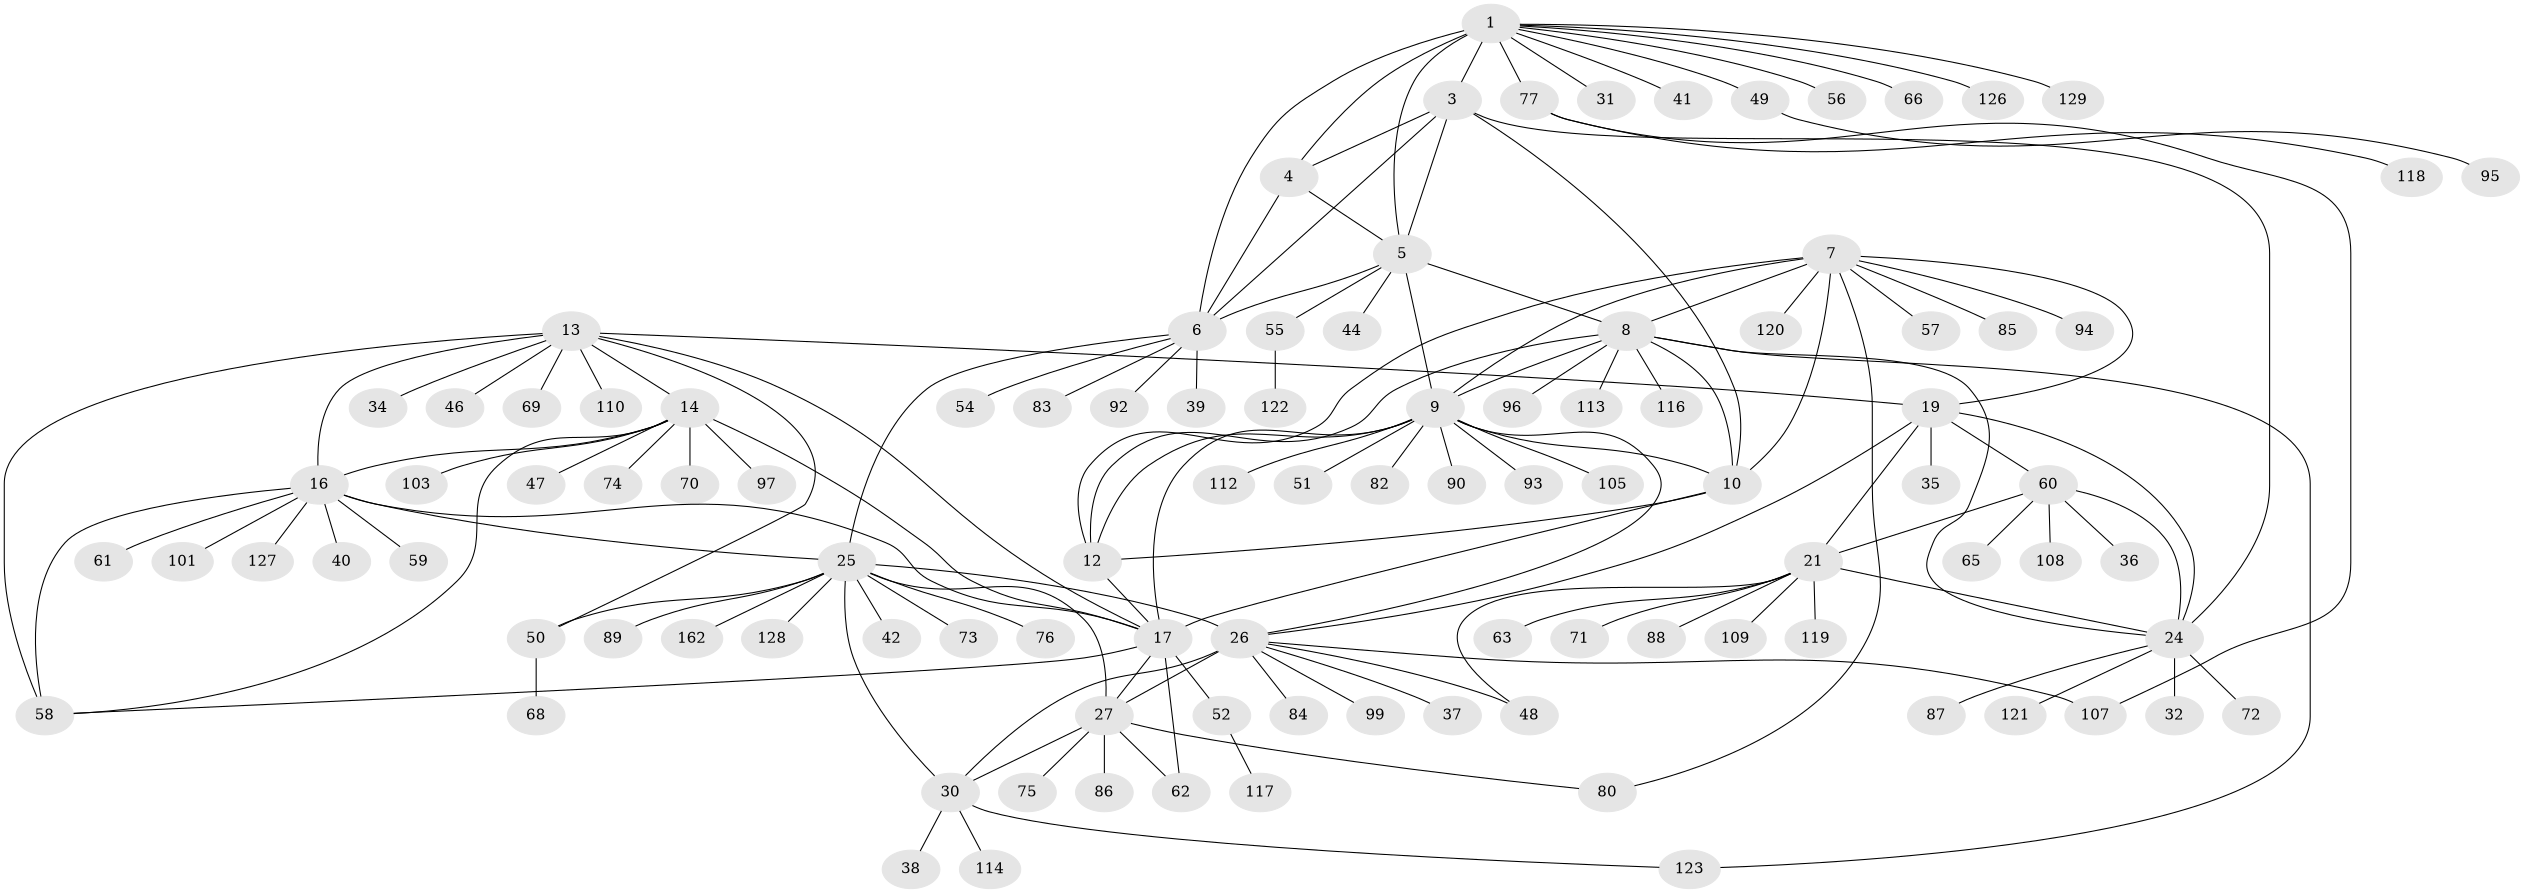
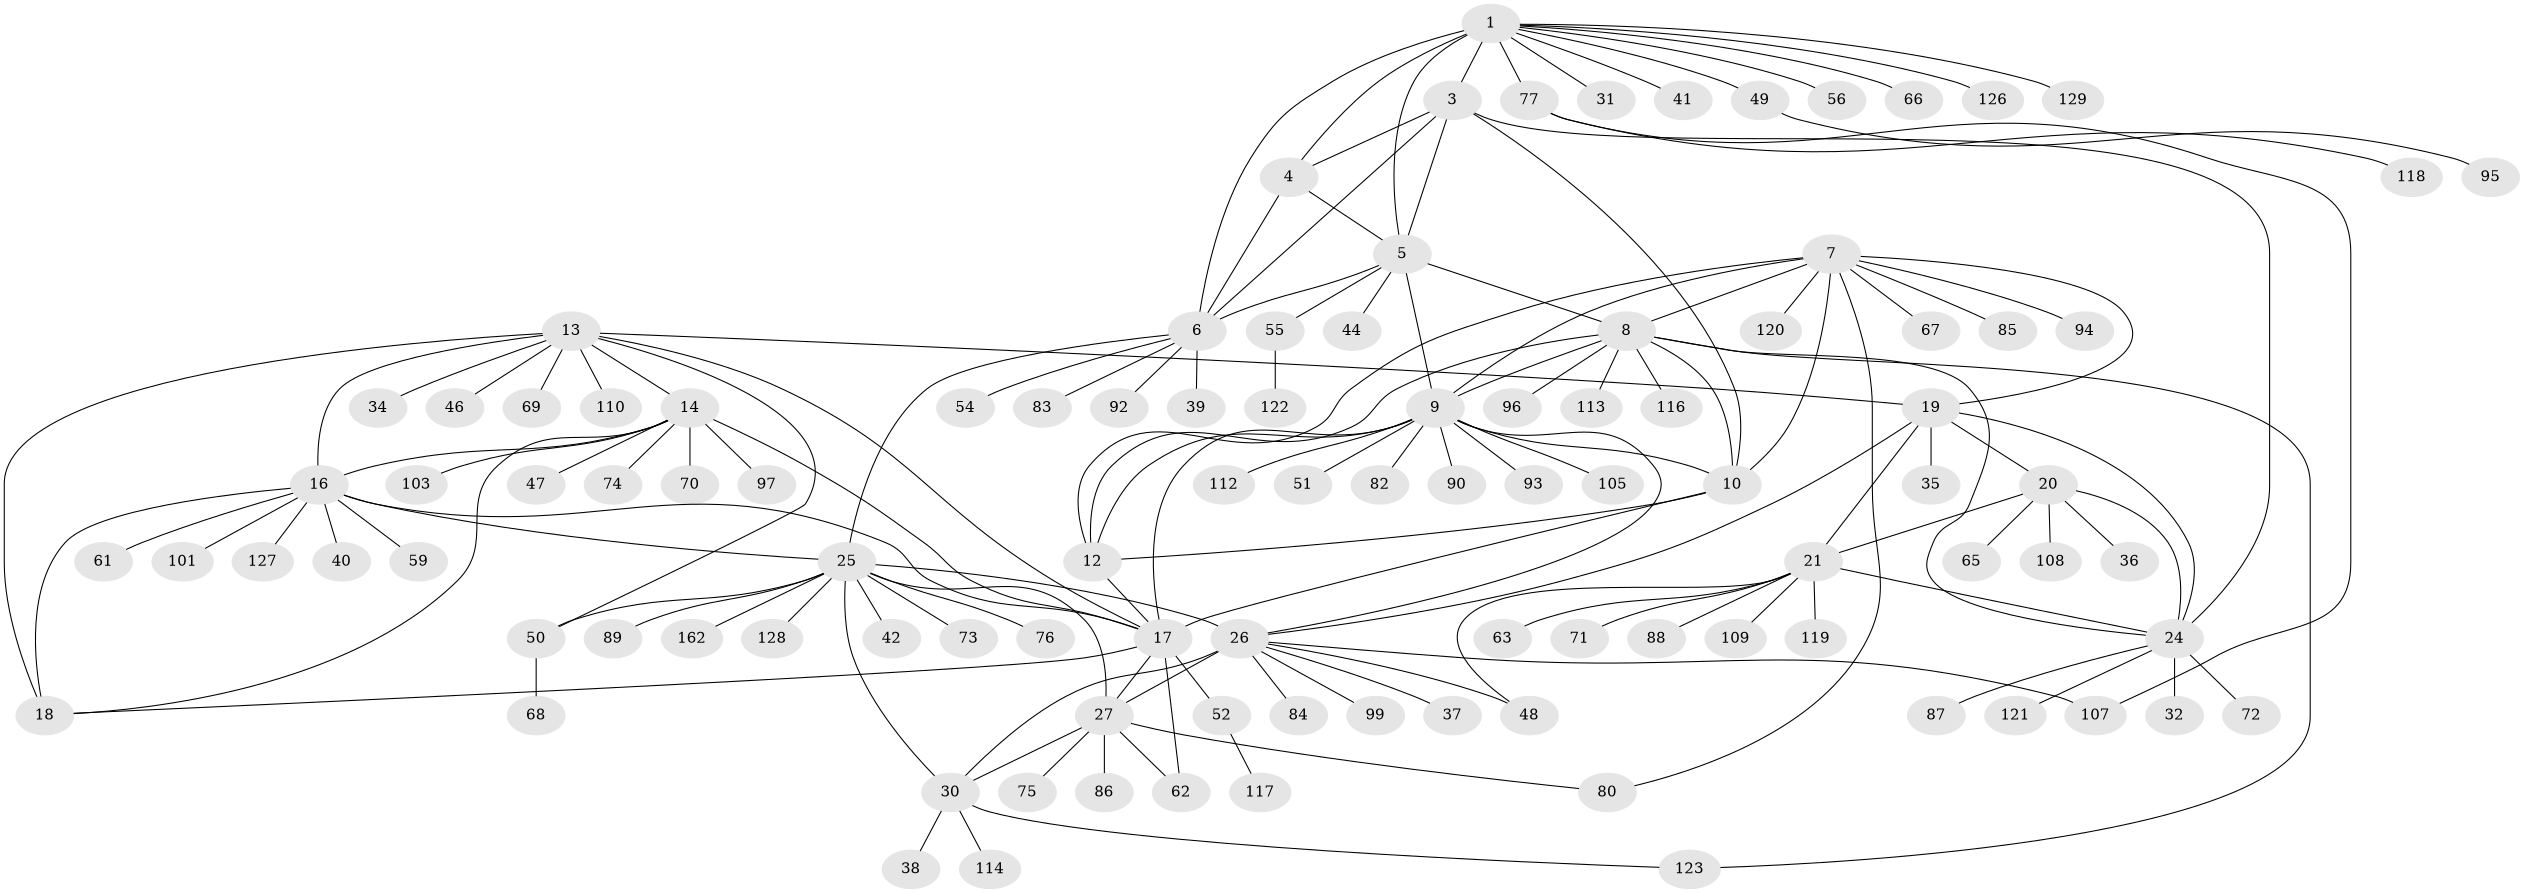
(1931, 331) -> (1931, 331)
(2049, 485) -> (2049, 485)
(45, 716) -> (45, 716)
